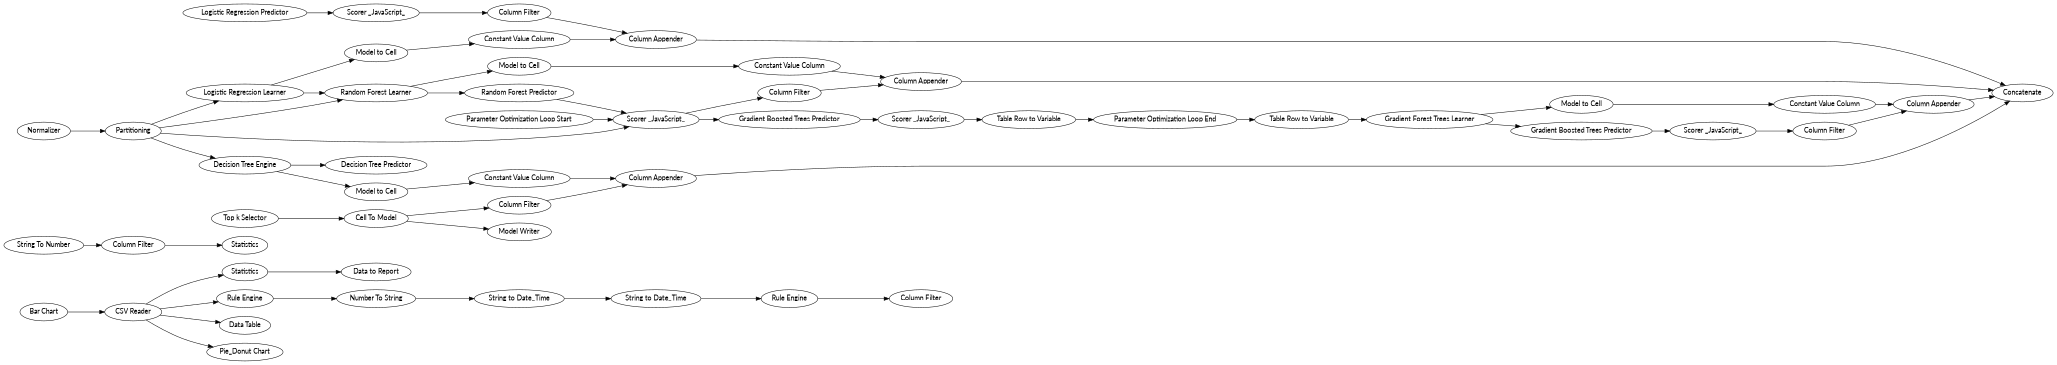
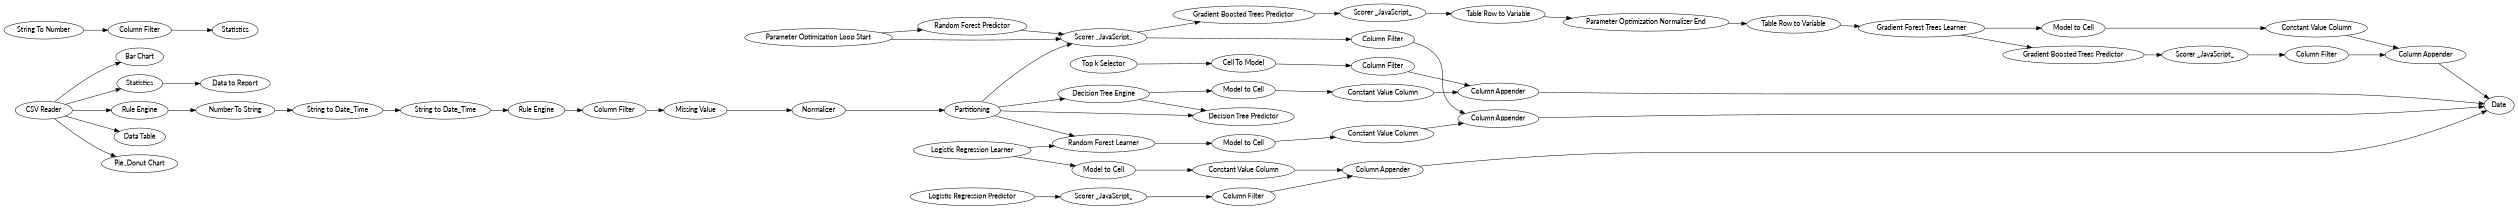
(444, 93) -> (900, 32)
(2022, 93) -> (2499, 105)
none -> (695, 110)
(182, 113) -> (1094, 113)
(1165, 120) -> (1646, 22)
(519, 232) -> none
(84, 312) -> (84, 81)
